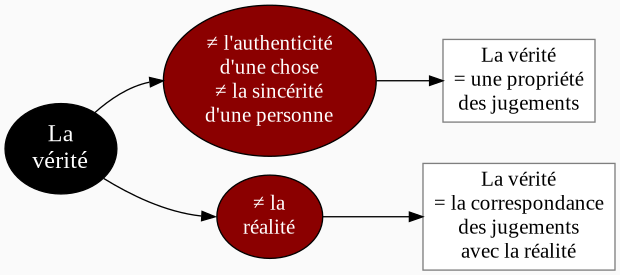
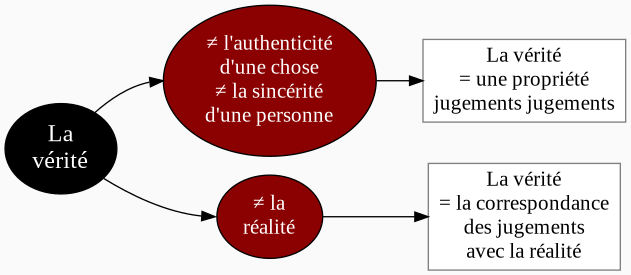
(519, 81) -> (524, 81)
